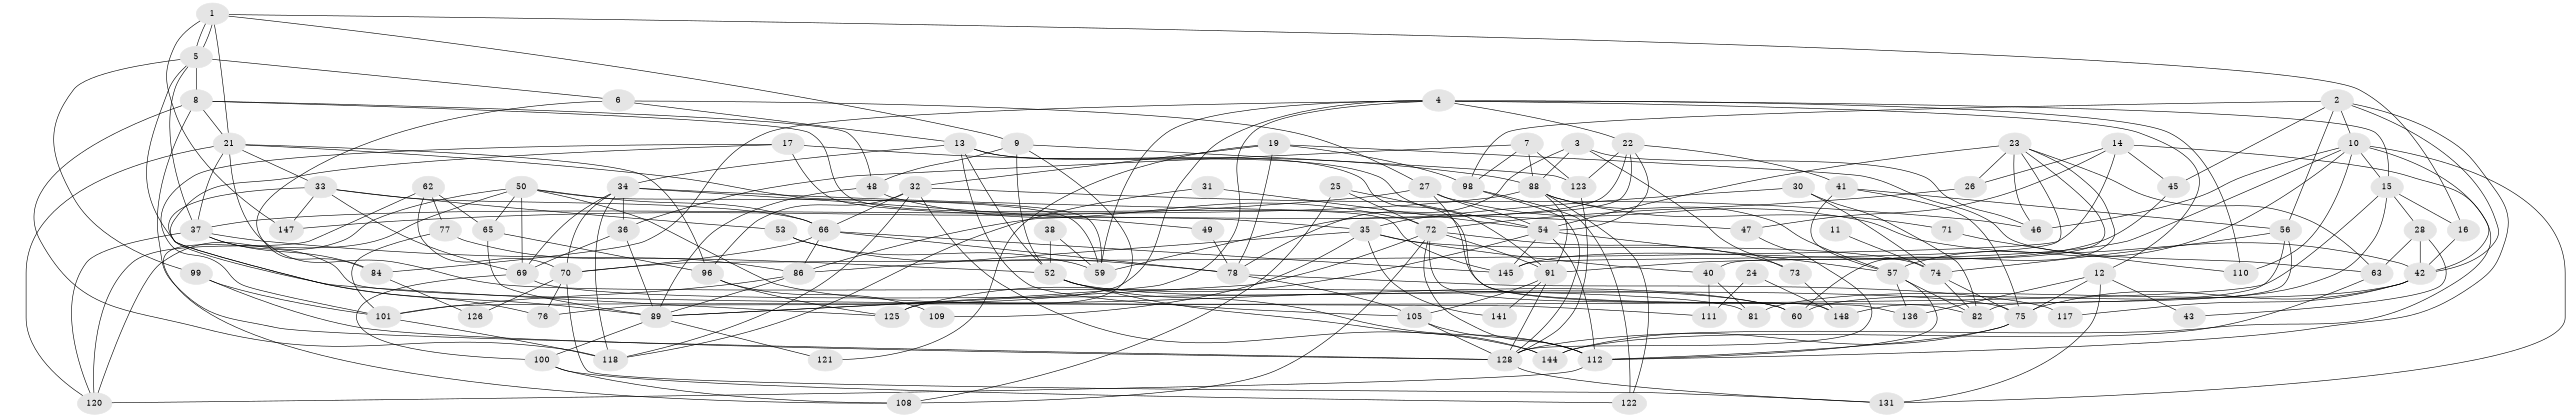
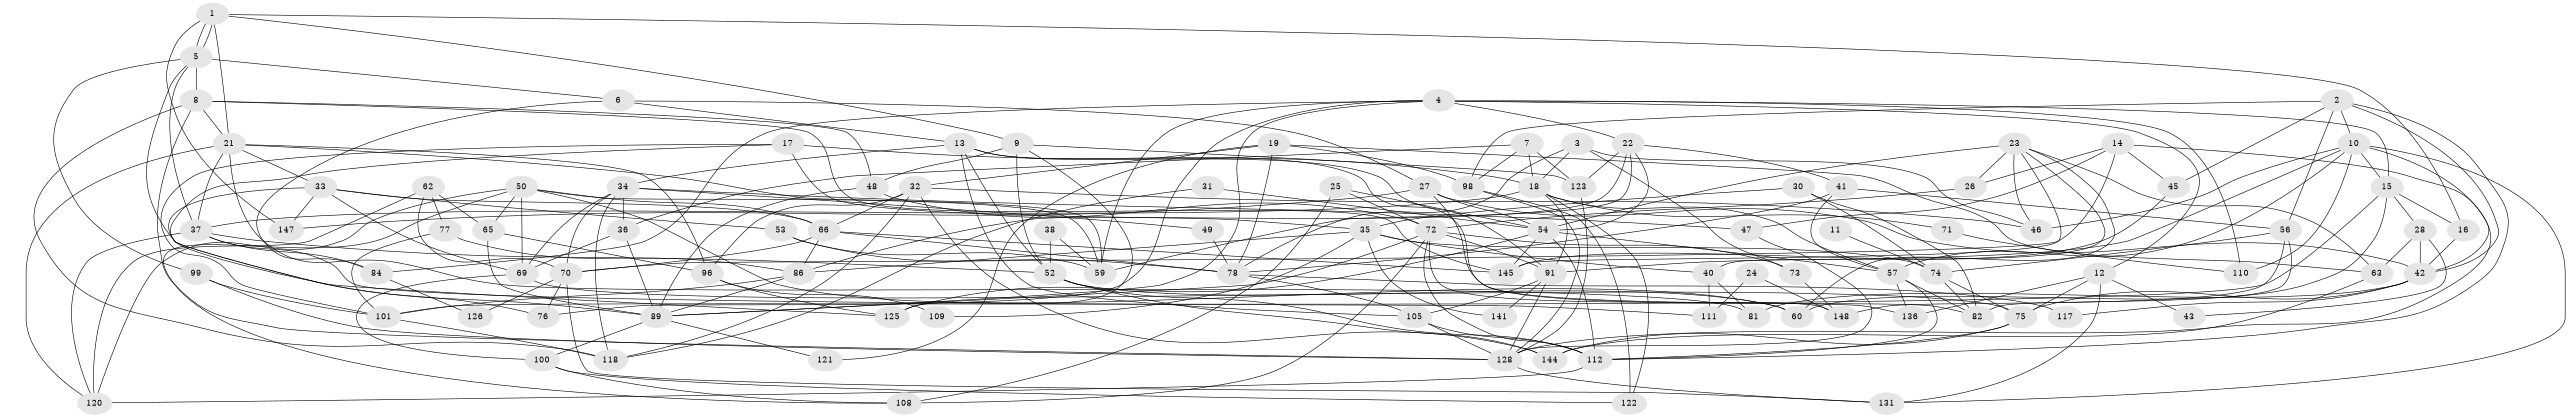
(1534, 187) -> (1534, 187)
(1958, 213) -> (1570, 240)
